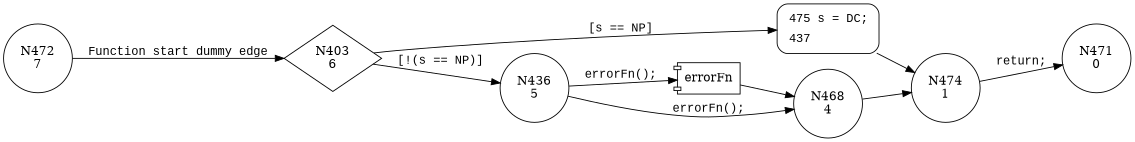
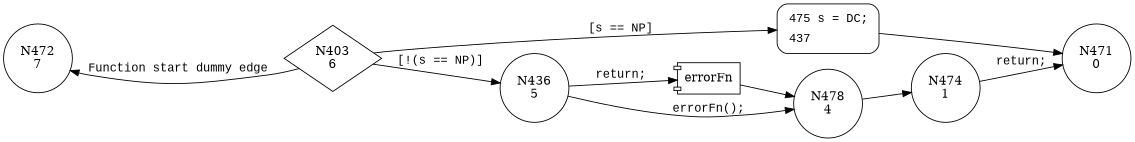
(174, 58) -> (189, 83)
(892, 61) -> (966, 42)
(621, 74) -> (621, 74)
(828, 104) -> (828, 104)
